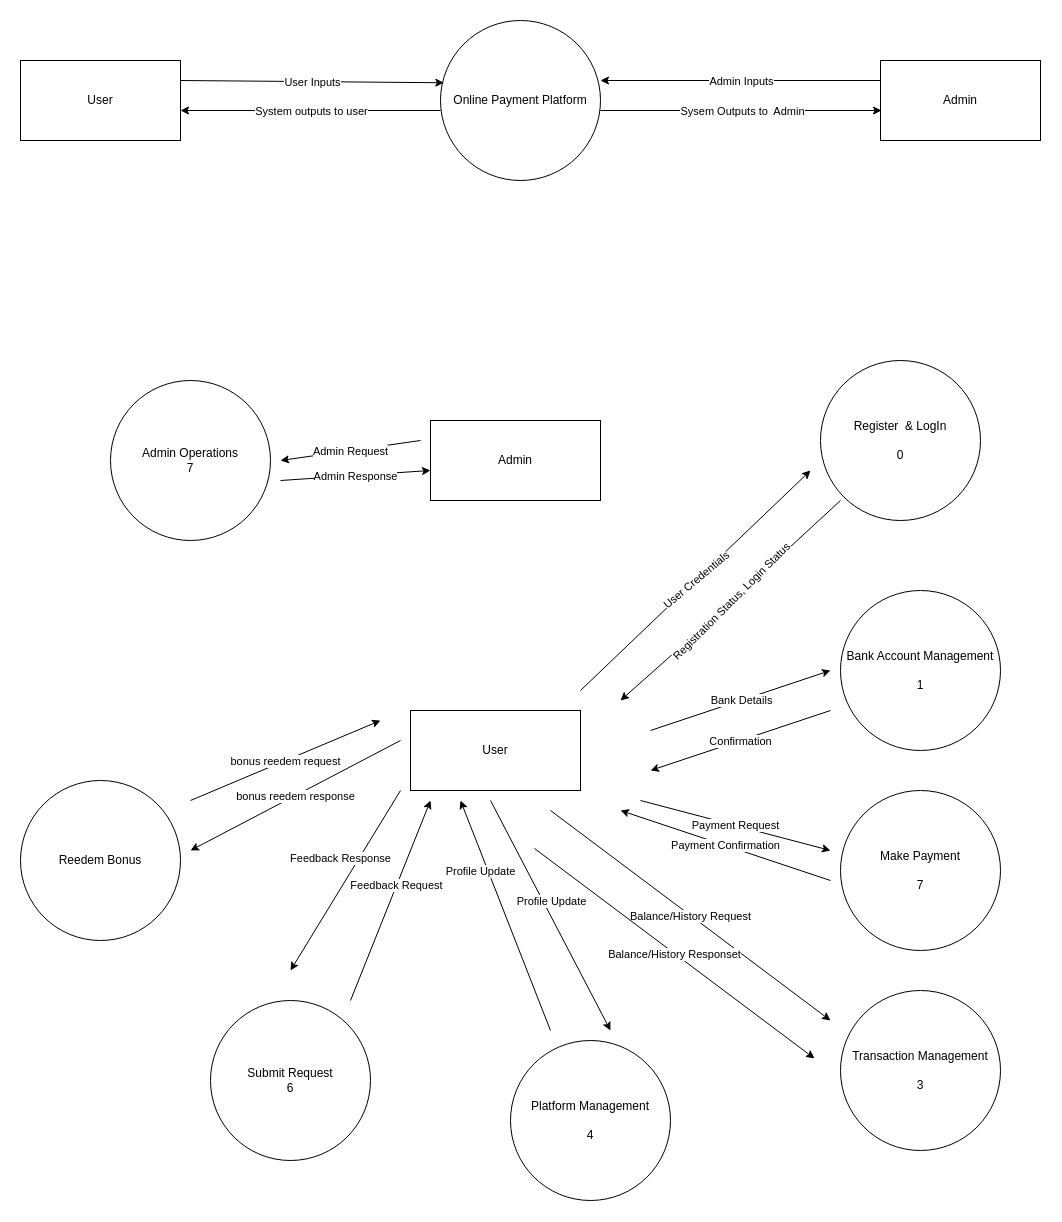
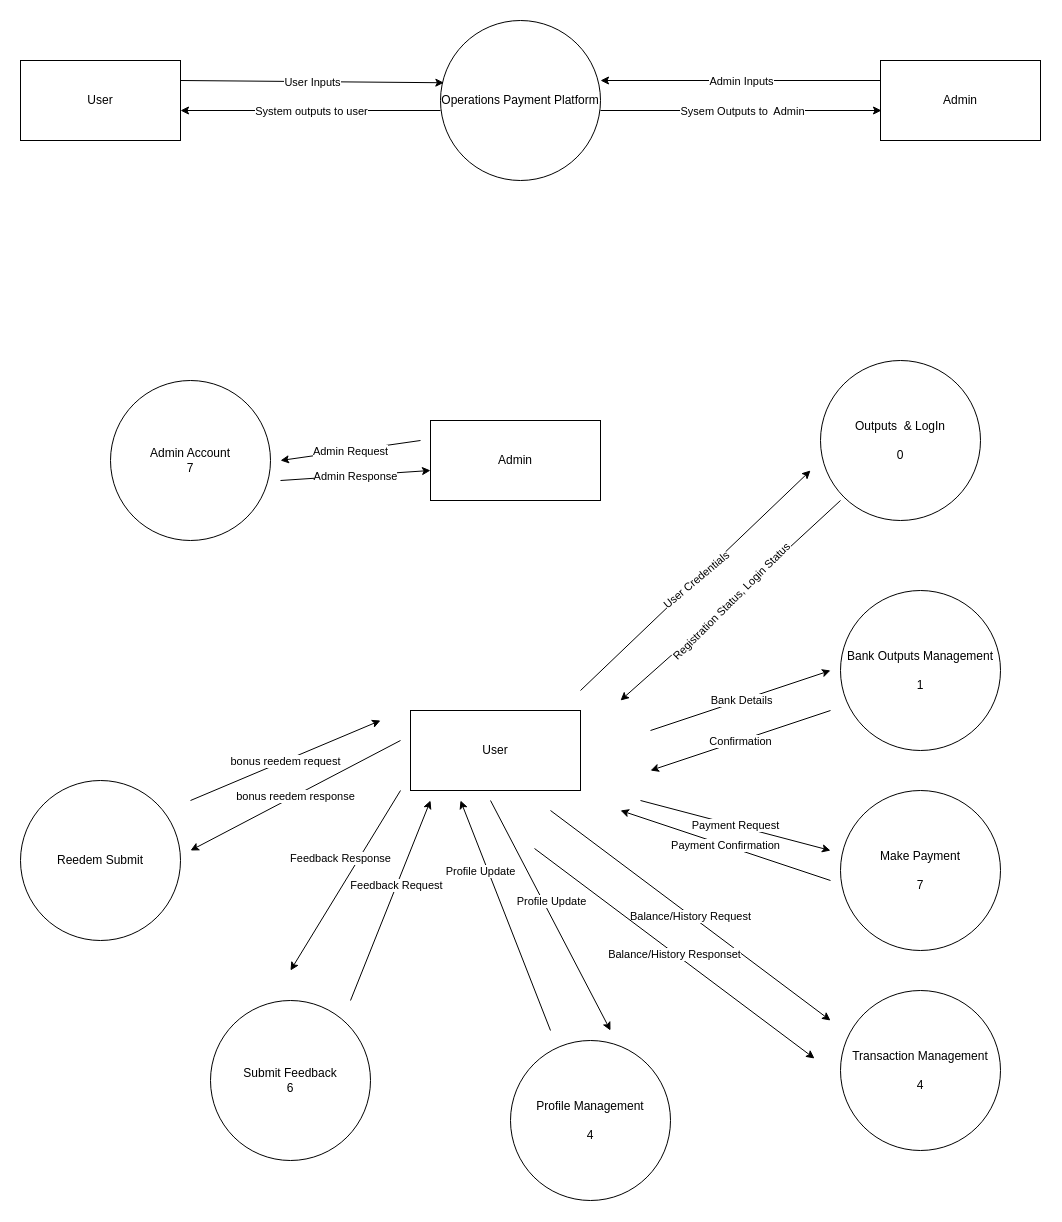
(521, 101) -> (521, 101)
(901, 441) -> (901, 441)
(191, 461) -> (191, 461)
(921, 671) -> (921, 671)
(101, 861) -> (101, 861)
(921, 1071) -> (921, 1071)
(291, 1081) -> (291, 1081)
(591, 1121) -> (591, 1121)
